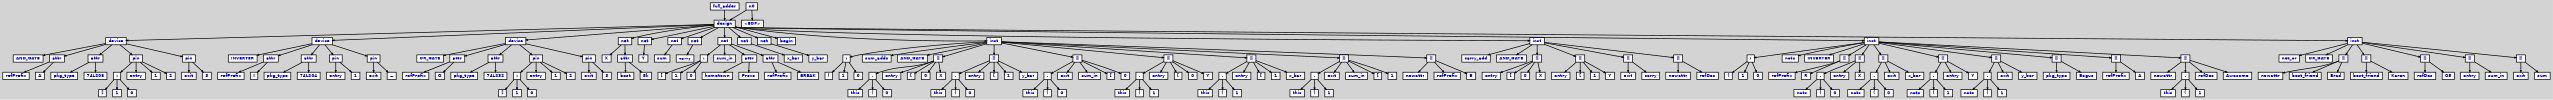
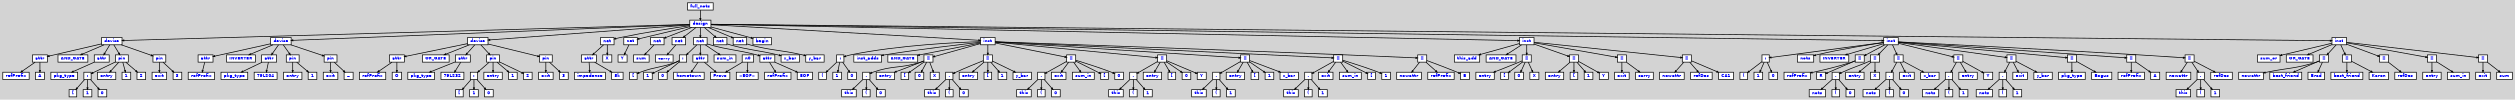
(725, 6) -> (700, 6)
(739, 15) -> (735, 67)
(877, 59) -> (868, 59)
(1476, 59) -> (1467, 59)
(2289, 59) -> (2269, 59)
(95, 76) -> none
(254, 76) -> none
(309, 76) -> (266, 76)
(495, 76) -> (452, 76)
(626, 76) -> (590, 76)
(808, 76) -> (805, 76)
none -> (1726, 76)
(2238, 76) -> none
(2448, 76) -> none
